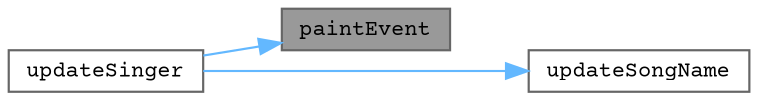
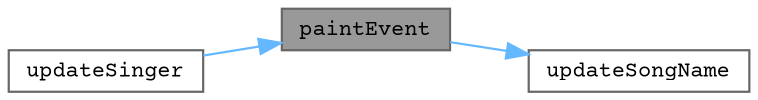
(355, 71) -> (479, 47)
